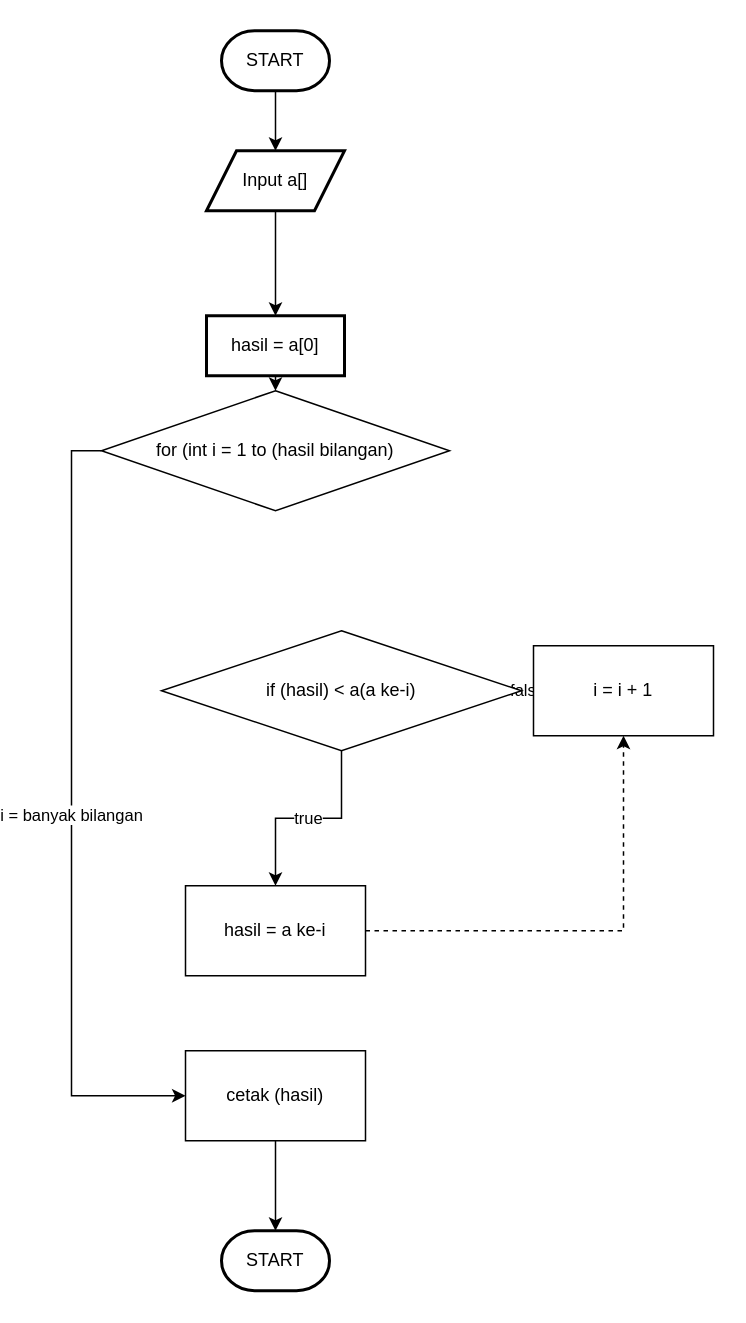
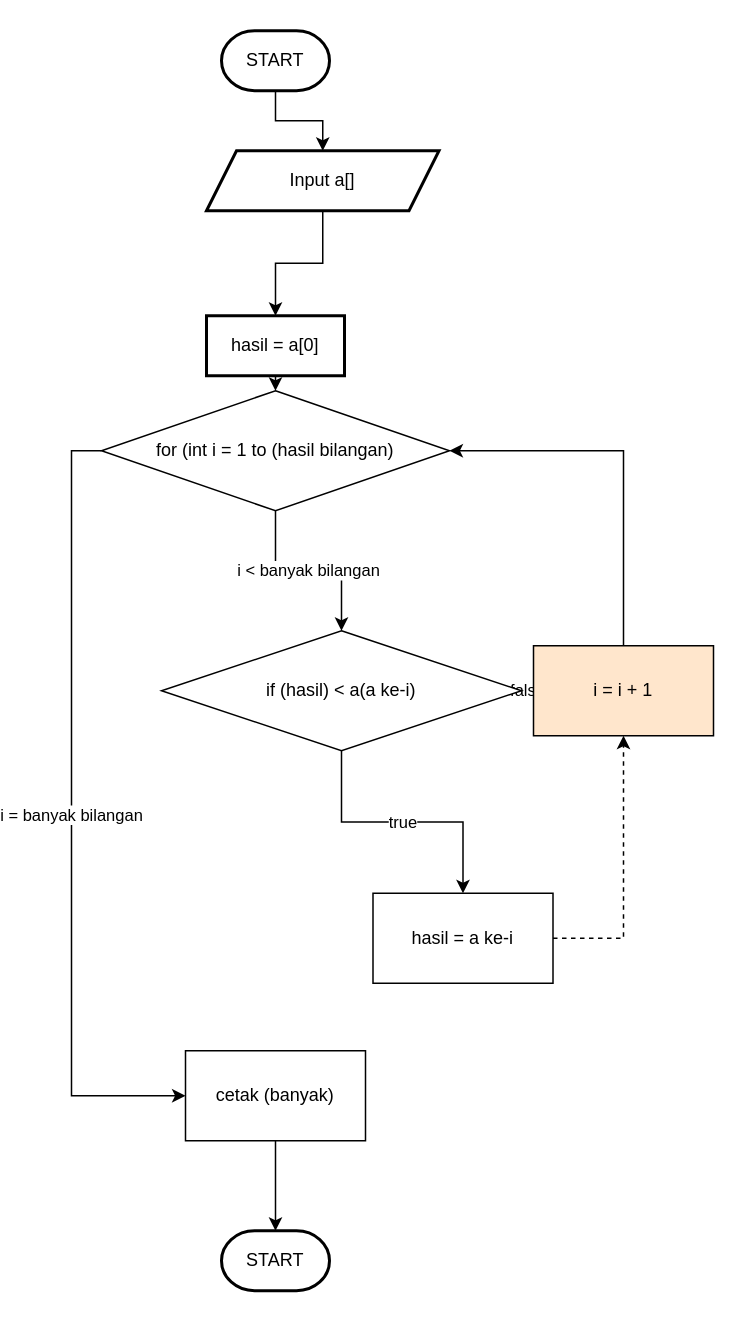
(275, 181) -> (323, 181)
none -> (623, 467)
none -> (303, 571)
(623, 691) -> (623, 691)
(275, 931) -> (463, 938)
(275, 1096) -> (275, 1096)
